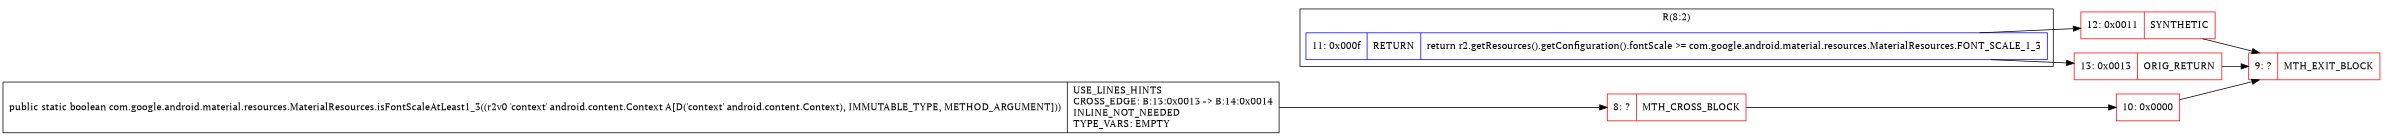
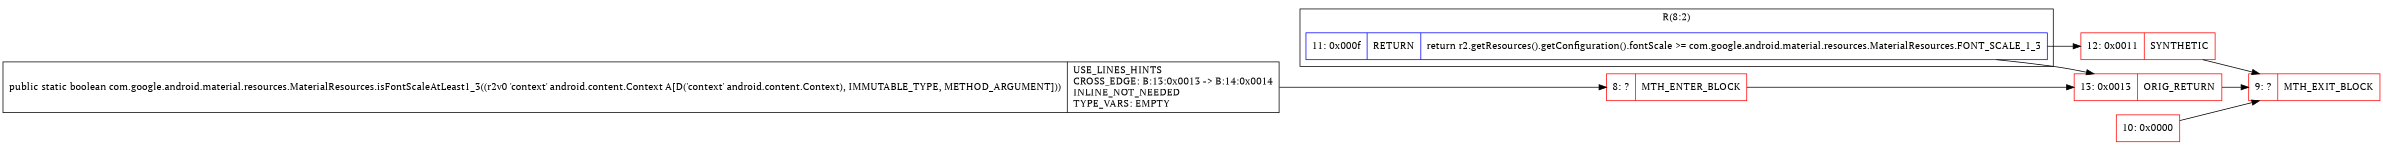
(1691, 107) -> (1691, 87)
(1927, 107) -> (1907, 87)
